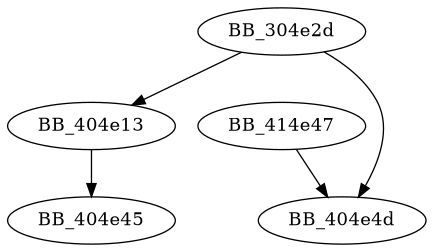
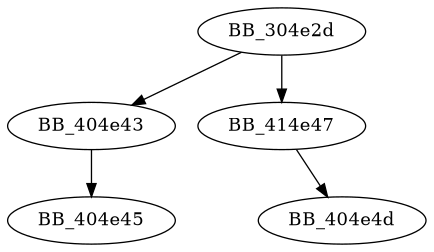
(380, 109) -> (282, 72)
(91, 126) -> (91, 126)
